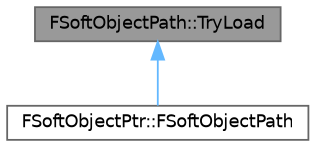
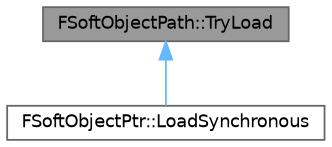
(158, 123) -> (166, 123)
